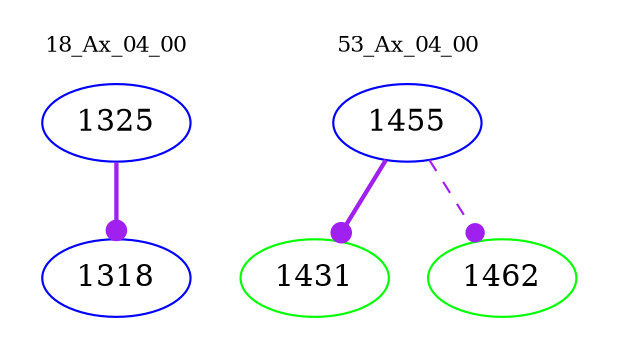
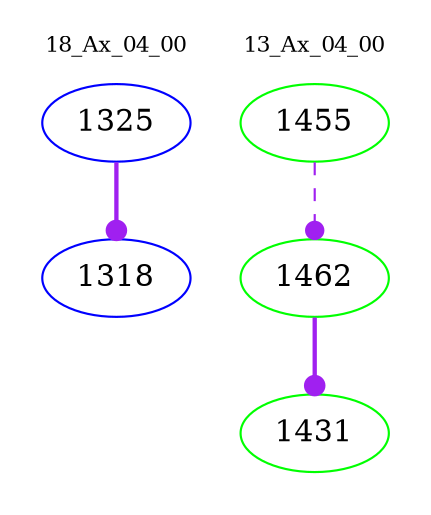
(408, 46) -> (315, 46)
(407, 123) -> (315, 123)
(366, 193) -> (315, 347)
